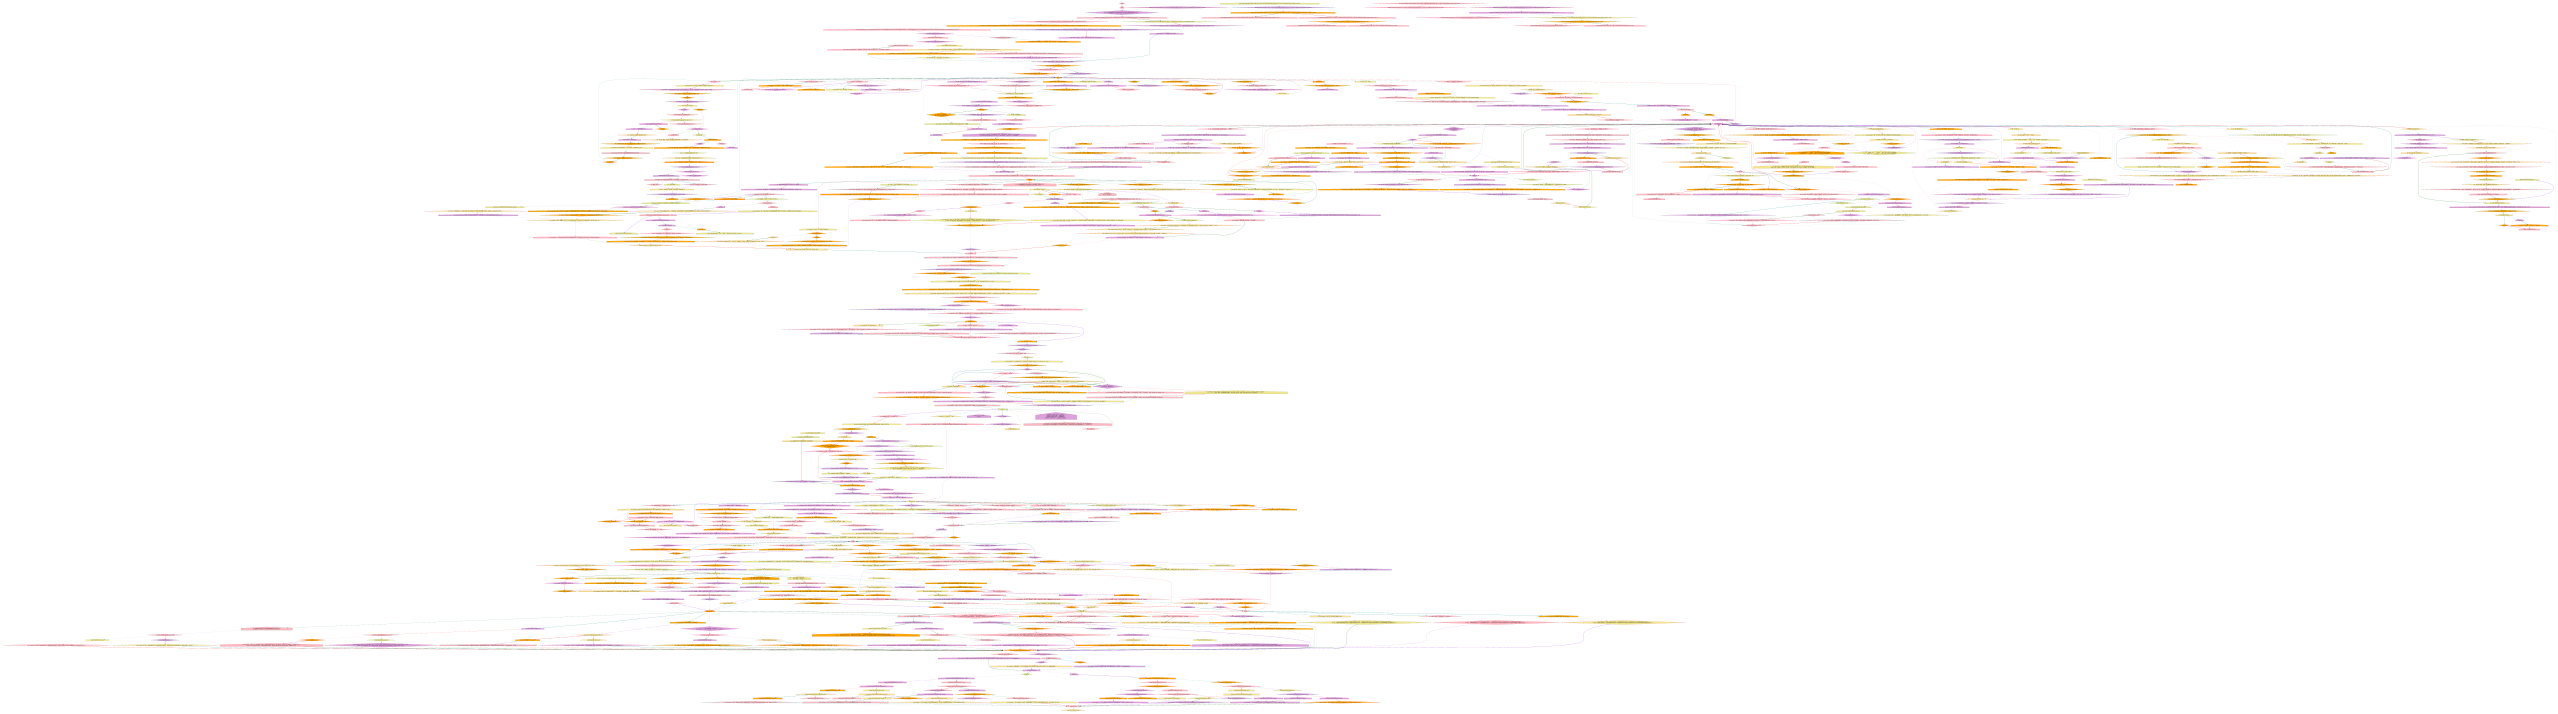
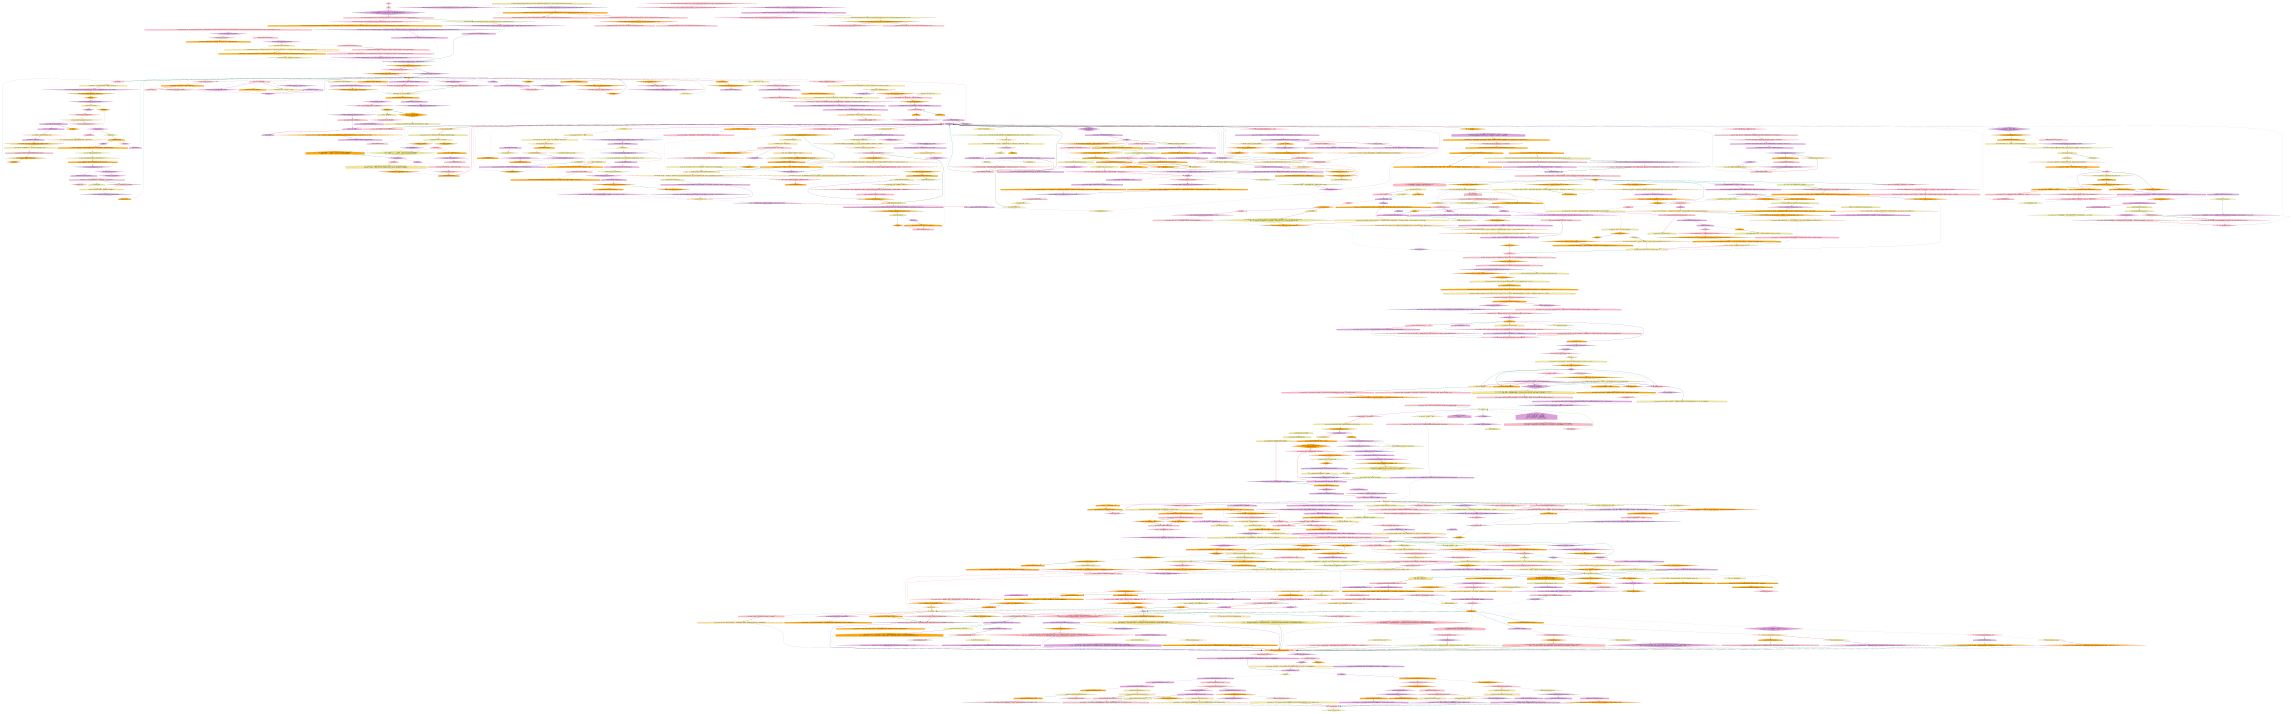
(667, 523) -> (1110, 511)
